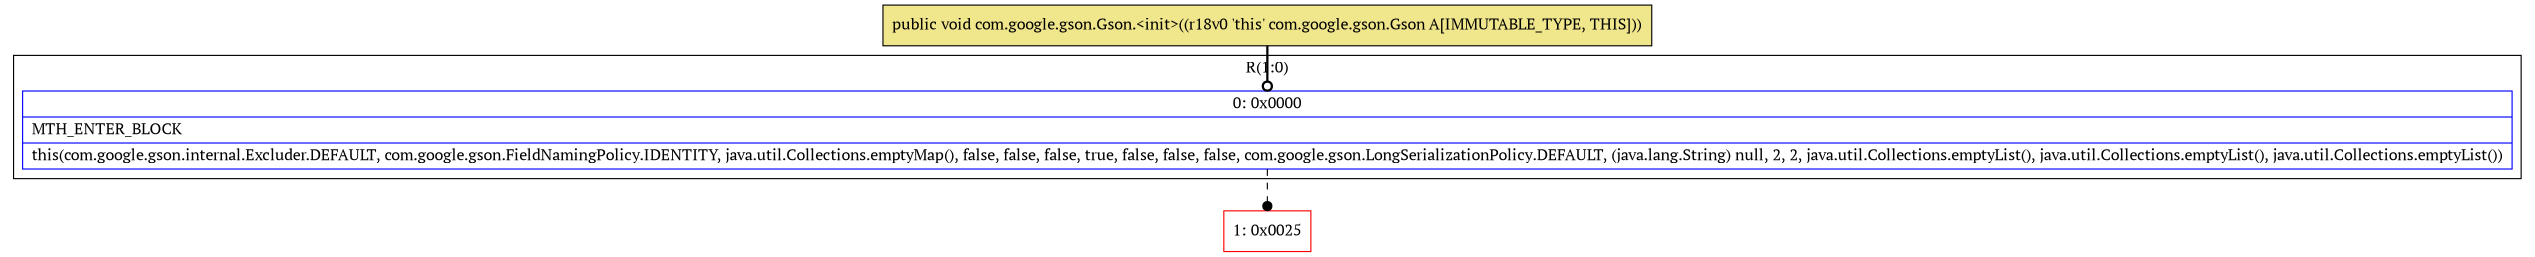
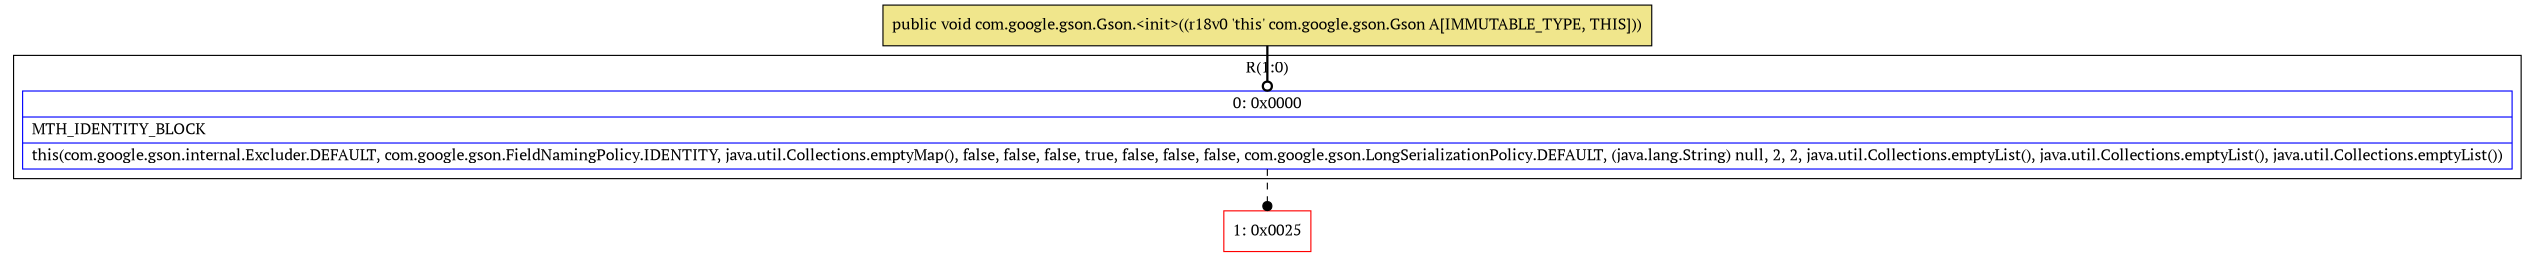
(107, 129) -> (119, 129)
